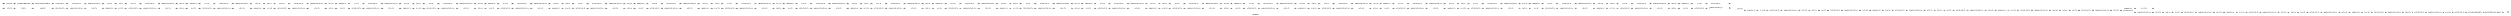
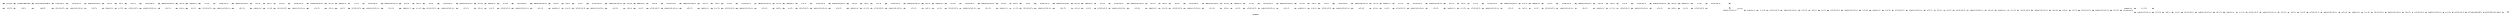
(1718, 8) -> (1725, 11)
